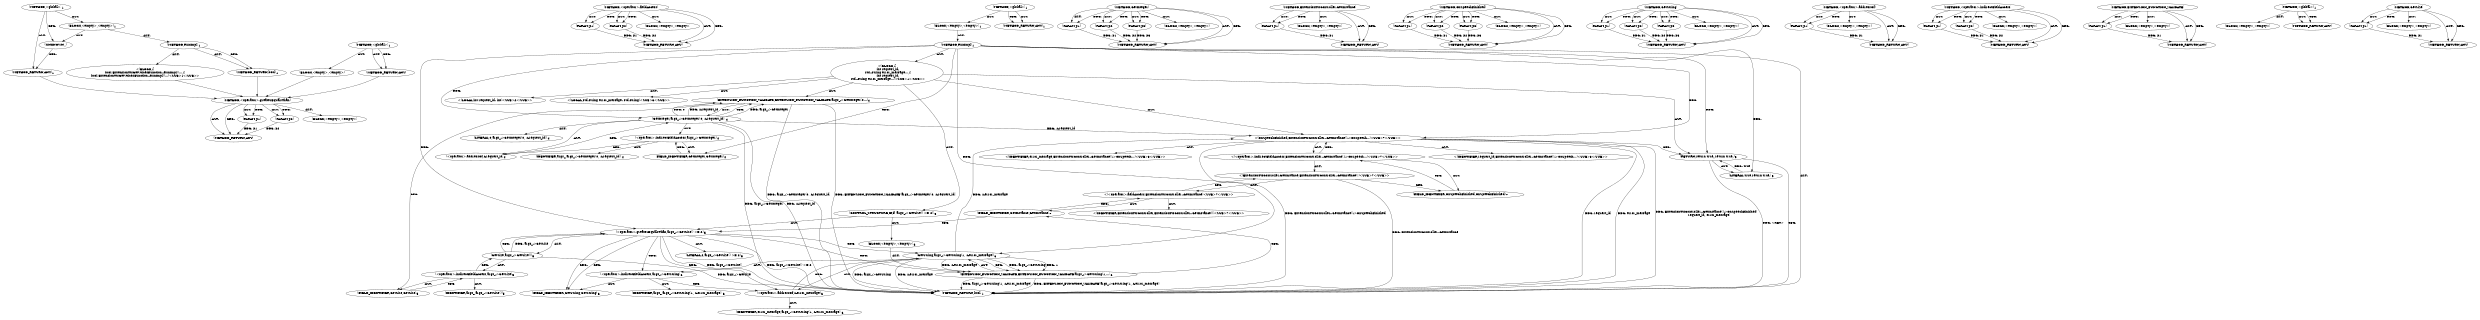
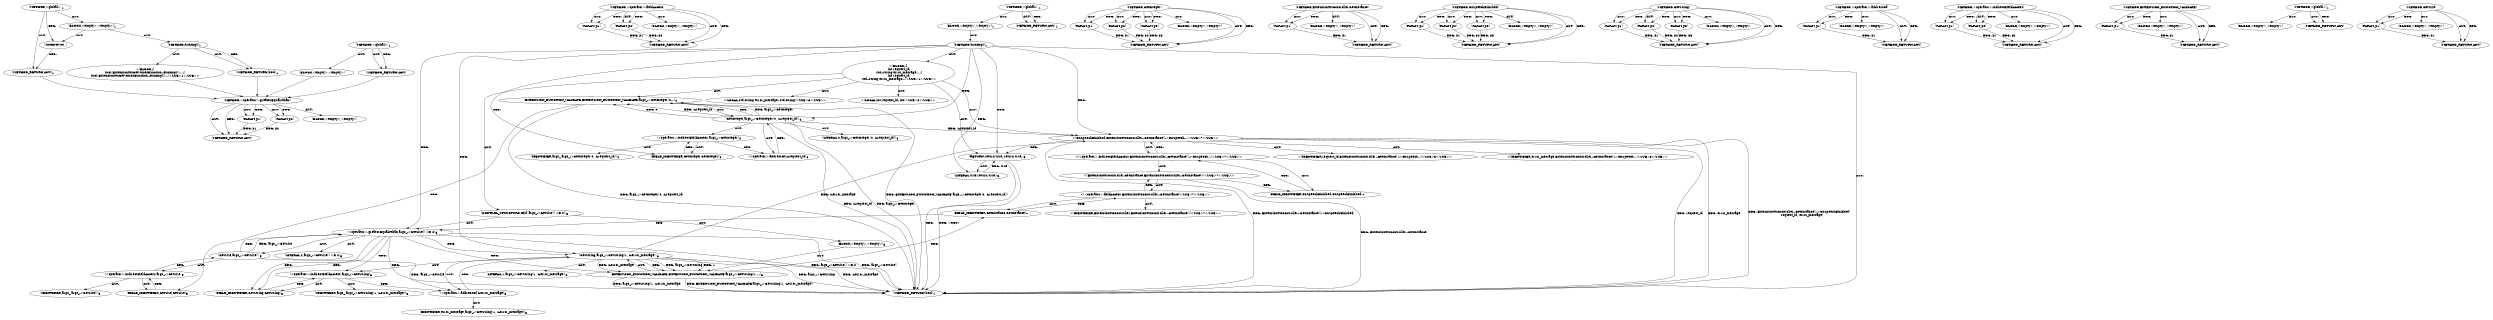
(852, 244) -> (452, 244)
none -> (527, 275)
none -> (288, 284)
